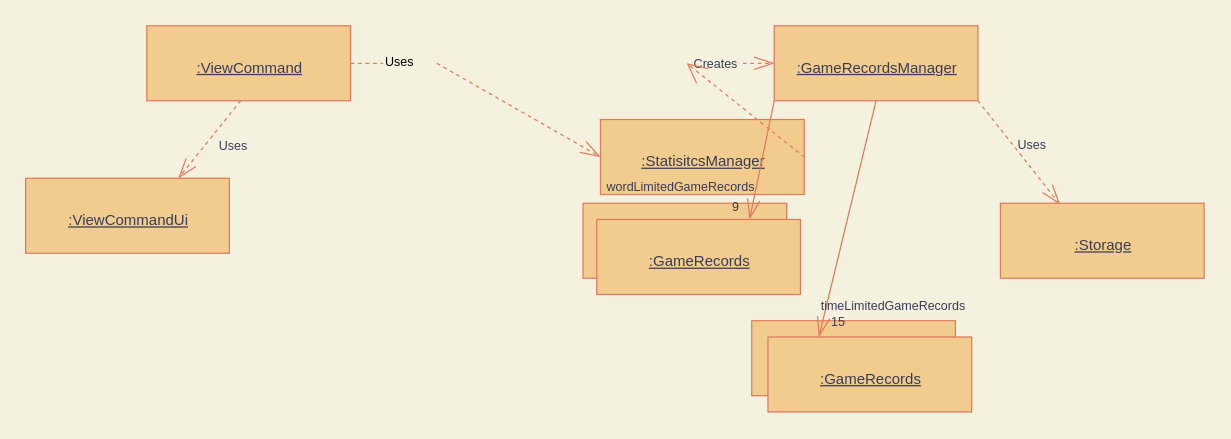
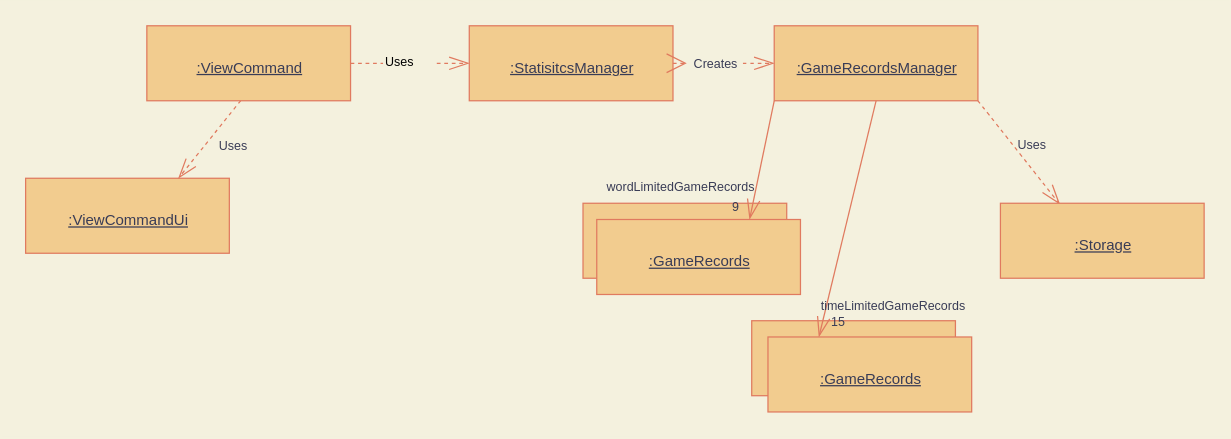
(703, 157) -> (571, 63)
